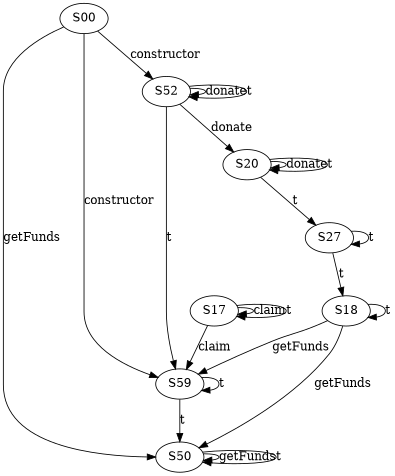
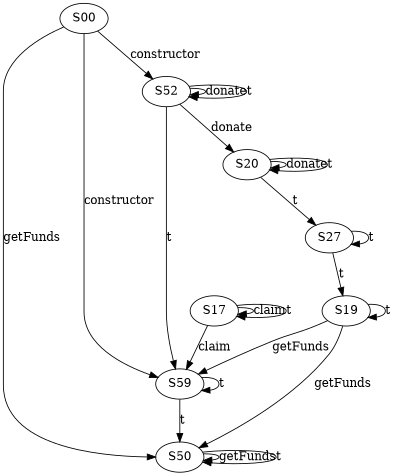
(346, 311) -> (346, 311)
